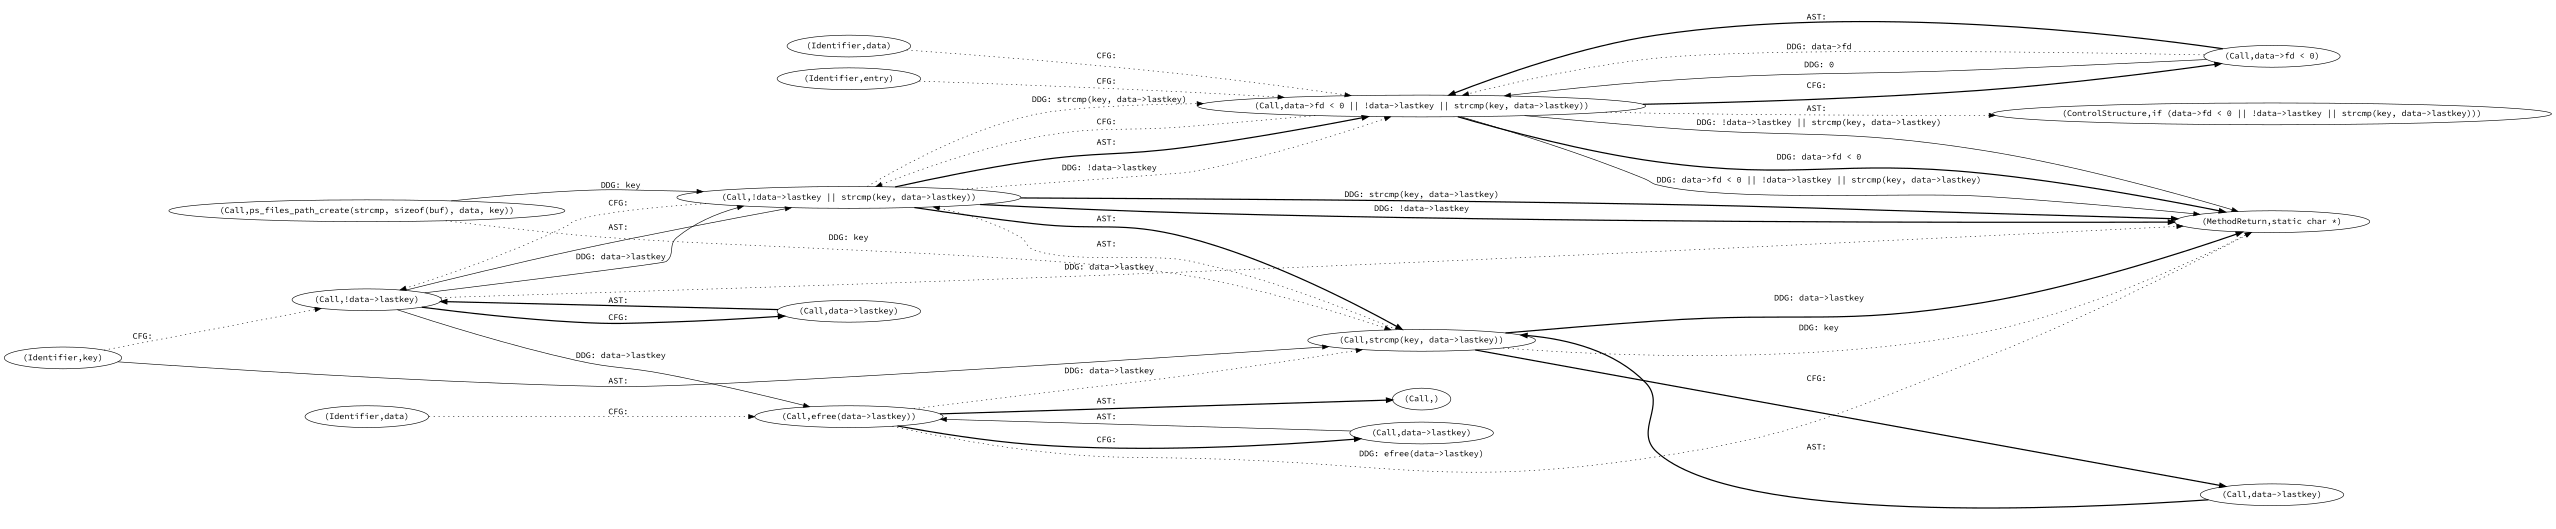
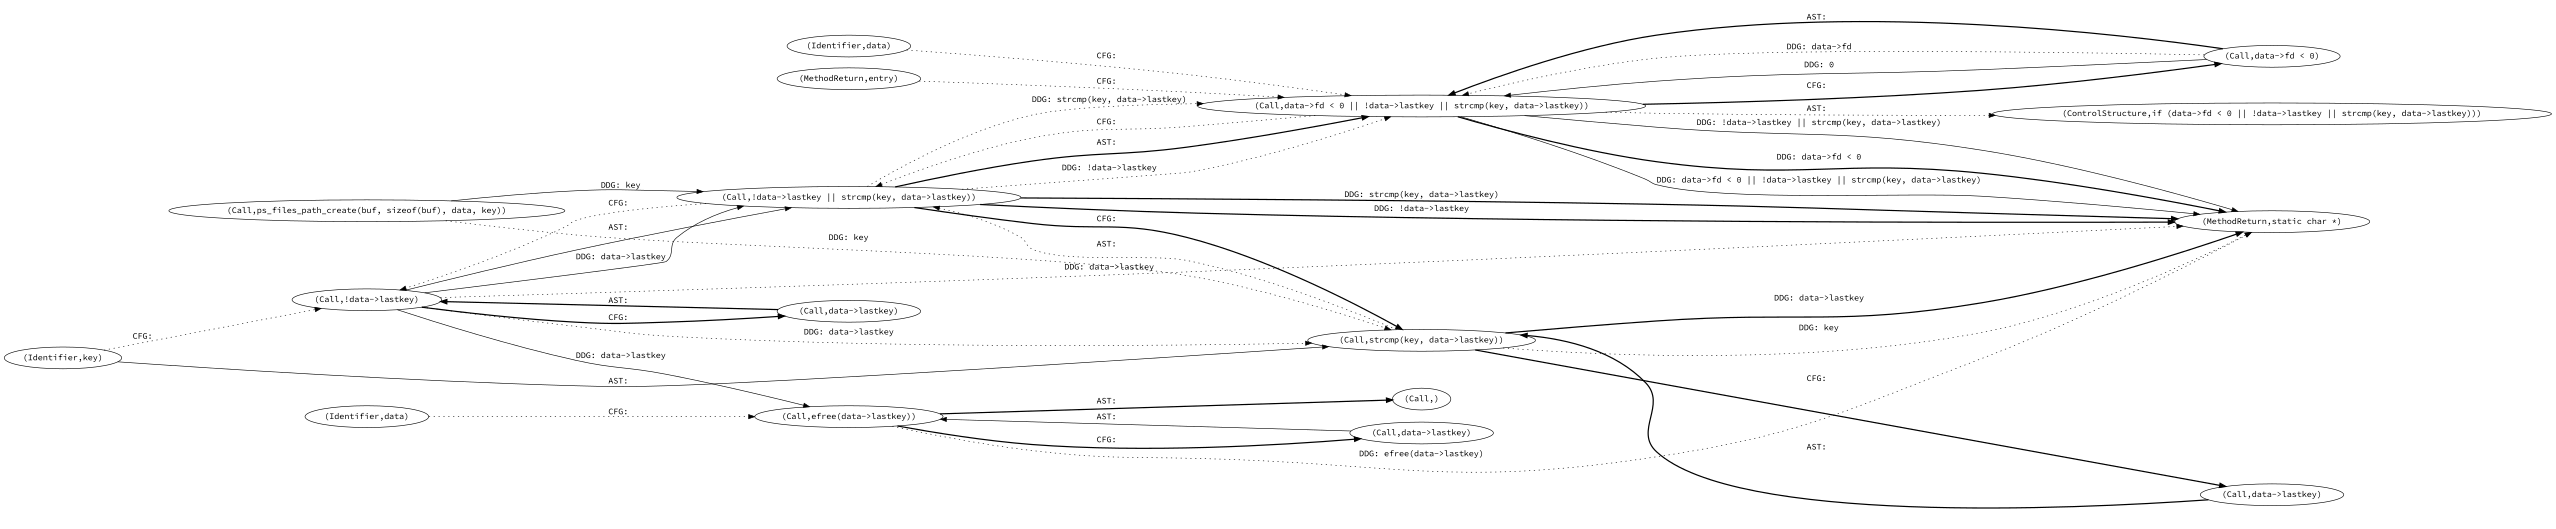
(849, 79) -> (849, 79)
(367, 211) -> (367, 211)
(1109, 219) -> (1109, 219)
(1135, 382) -> (863, 343)
